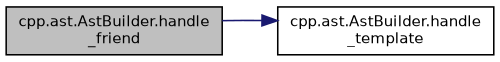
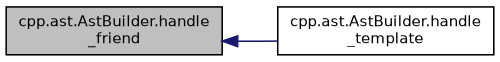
(242, 20) -> (258, 41)
